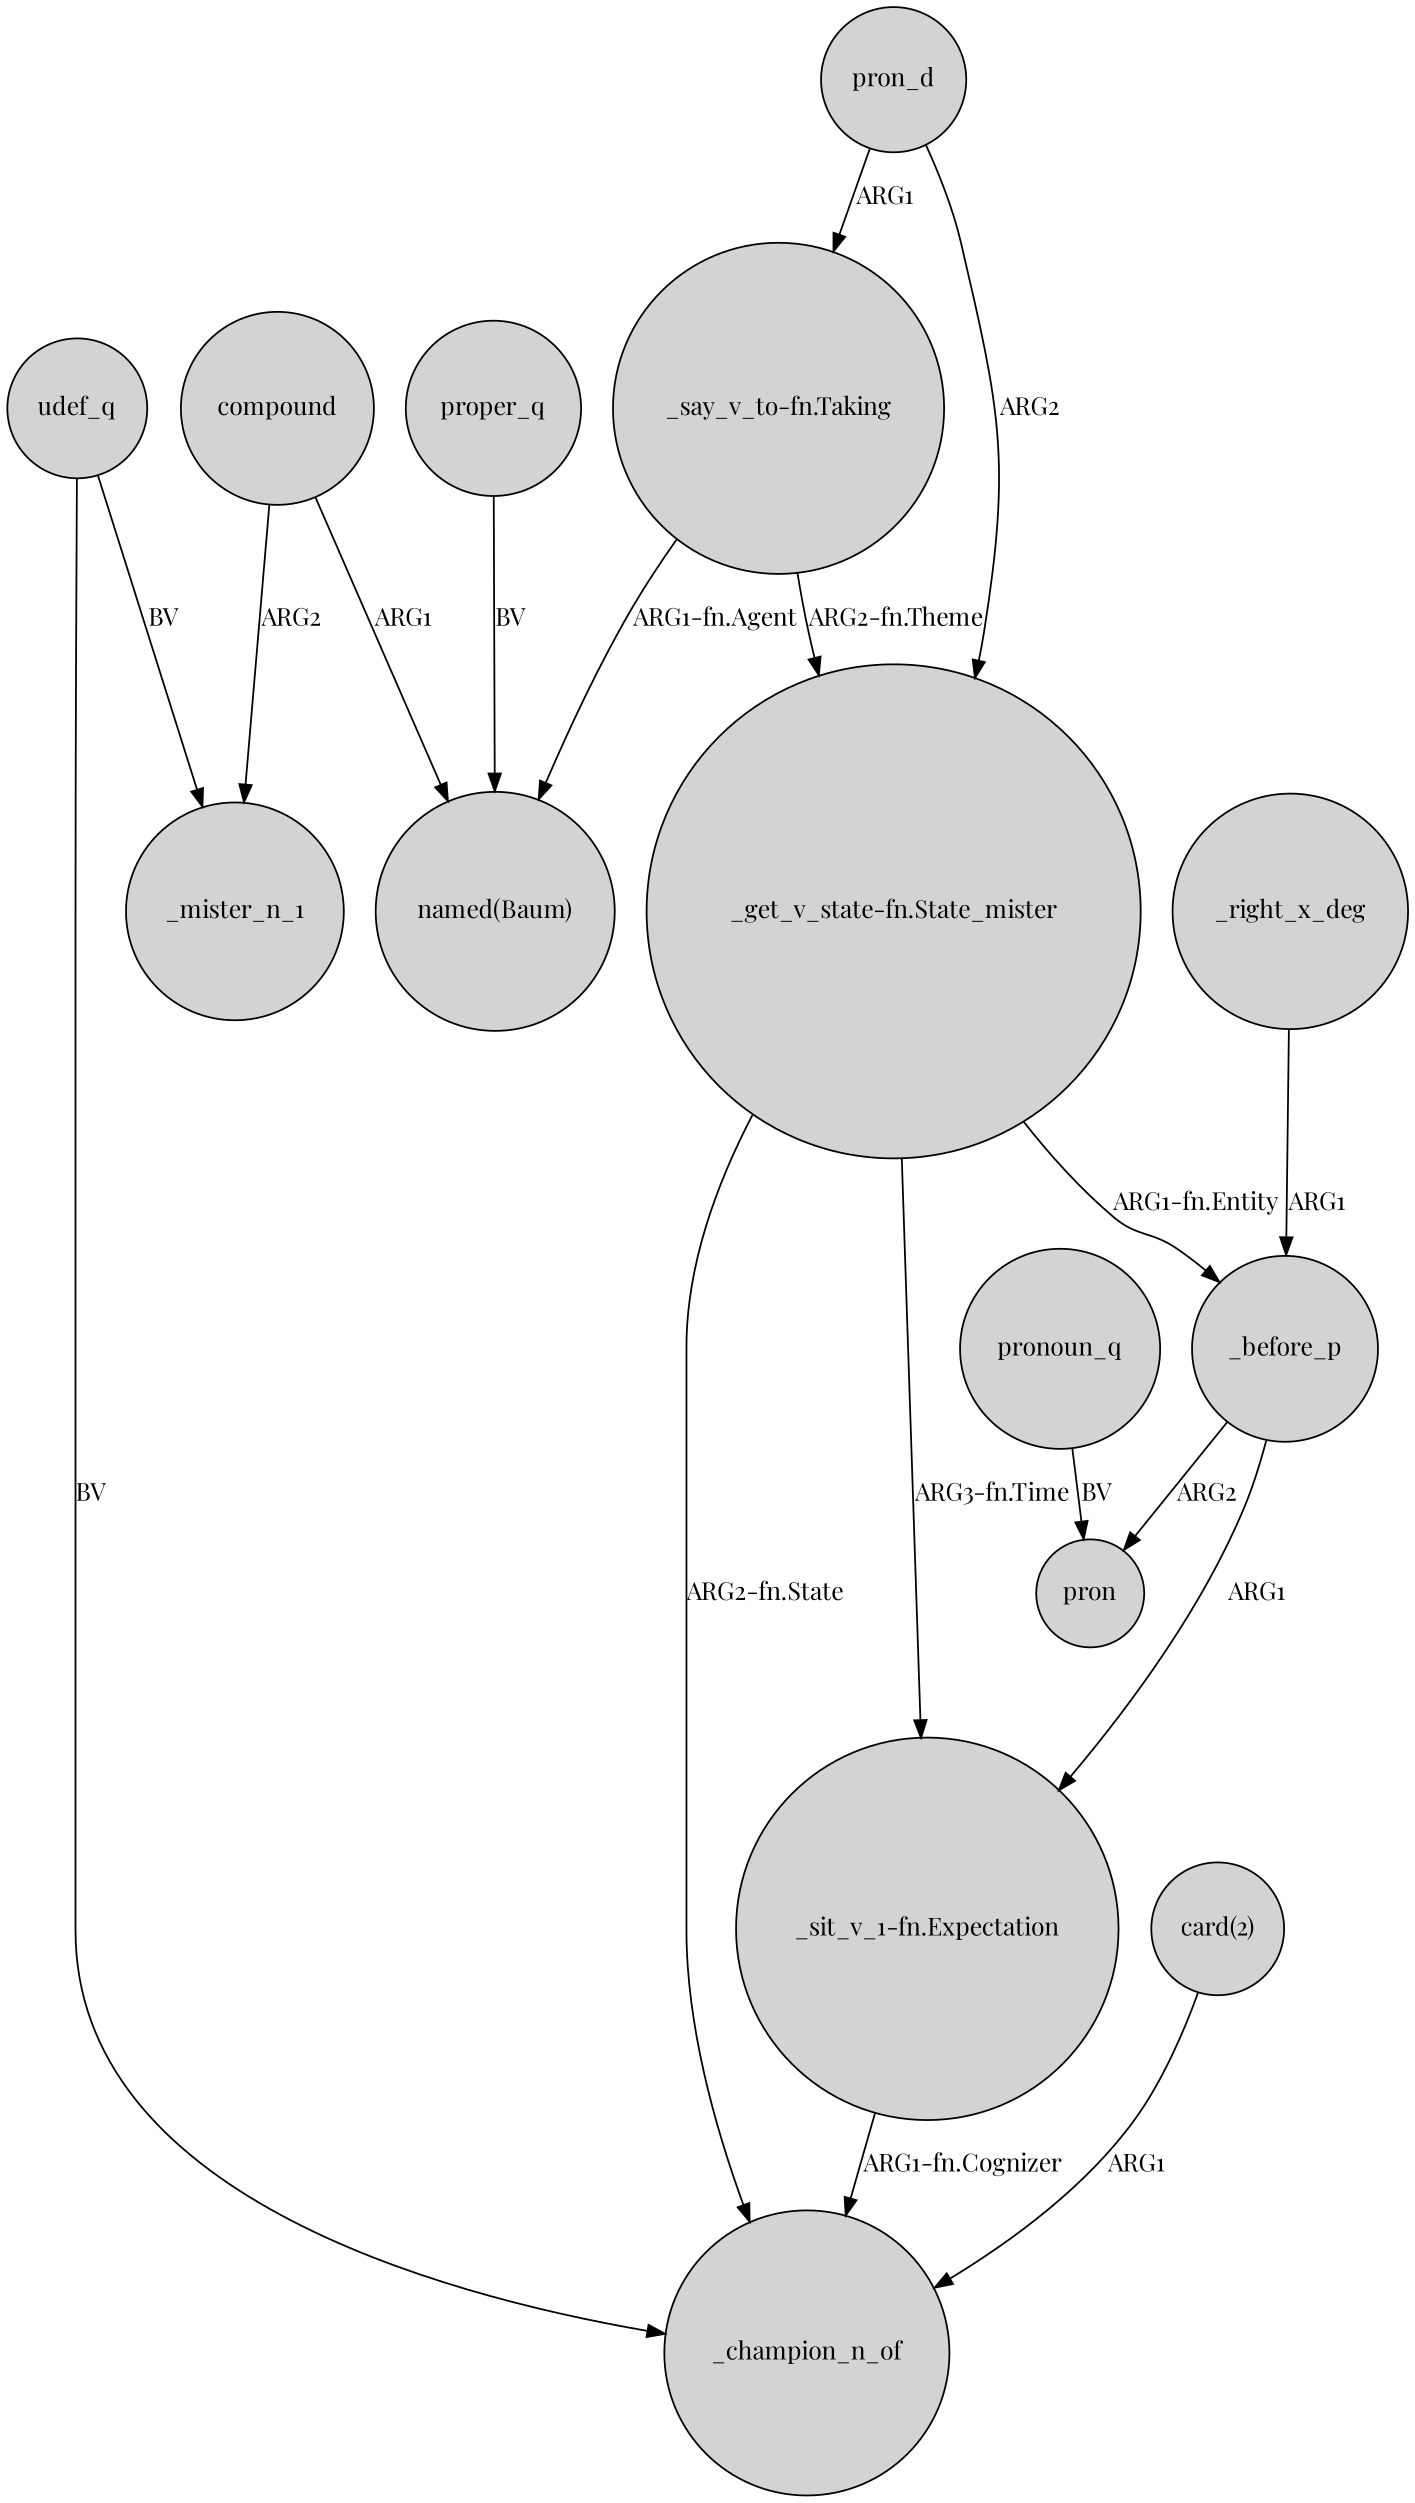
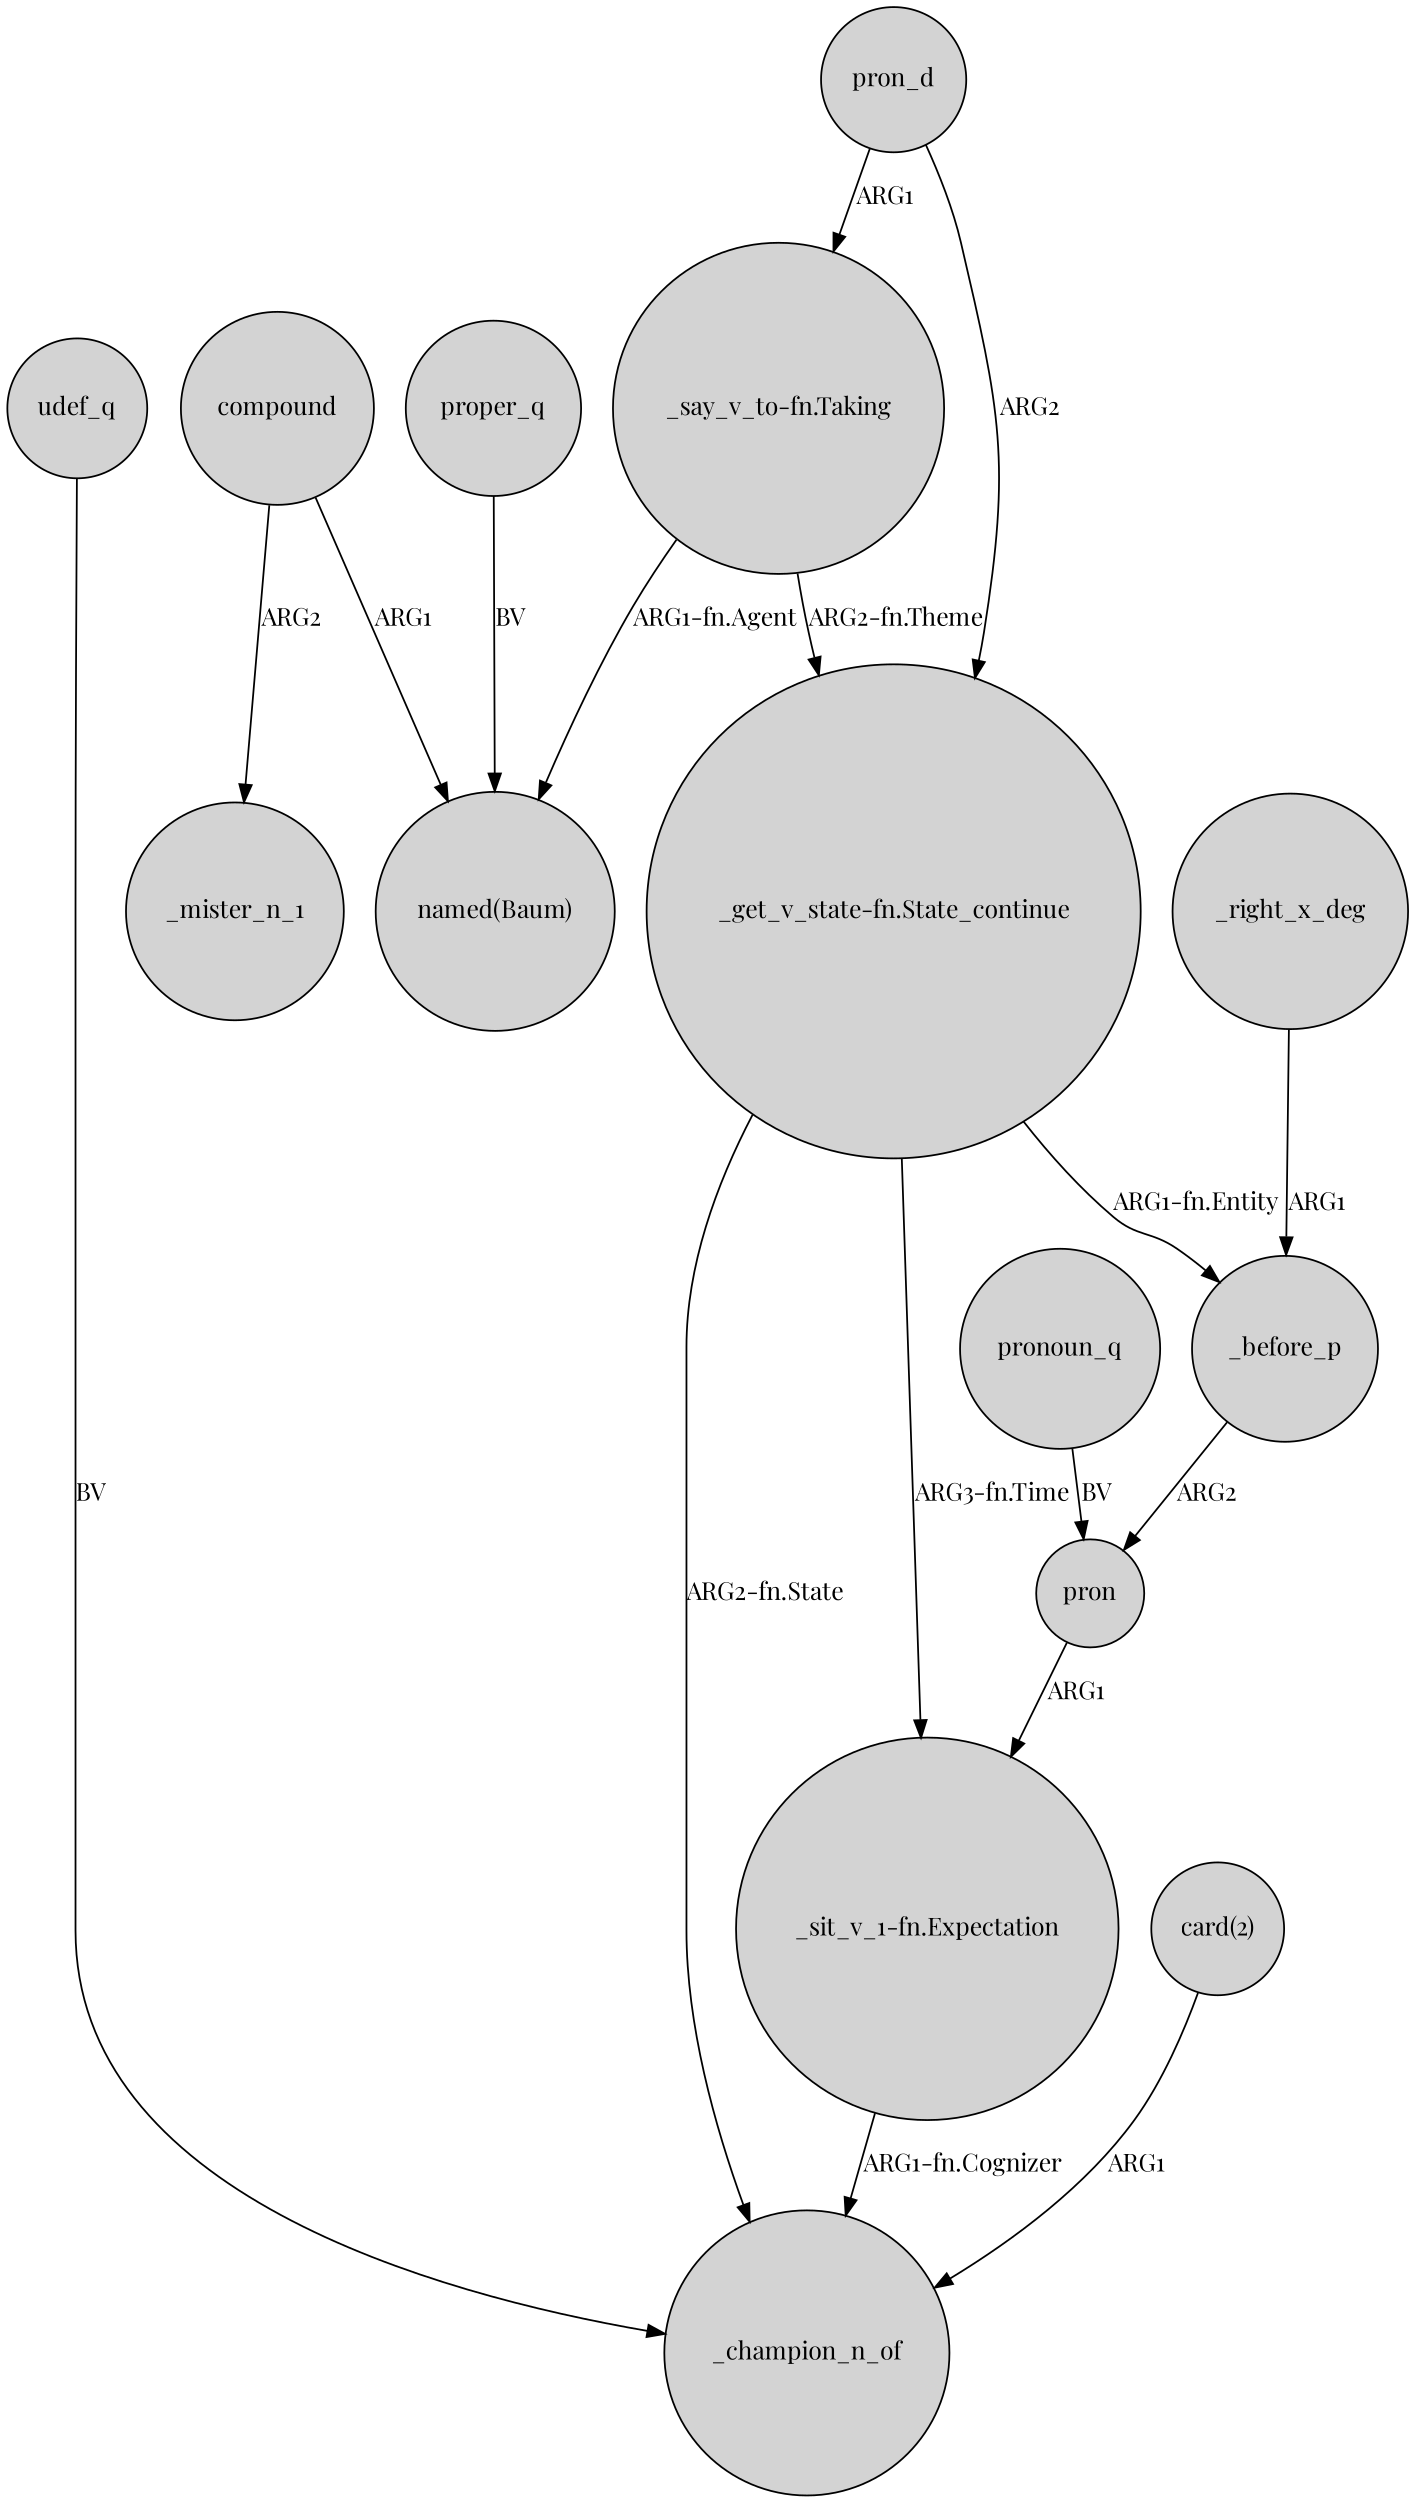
(148, 633) -> none
(894, 911) -> (894, 911)
(1186, 1619) -> (1043, 1692)
